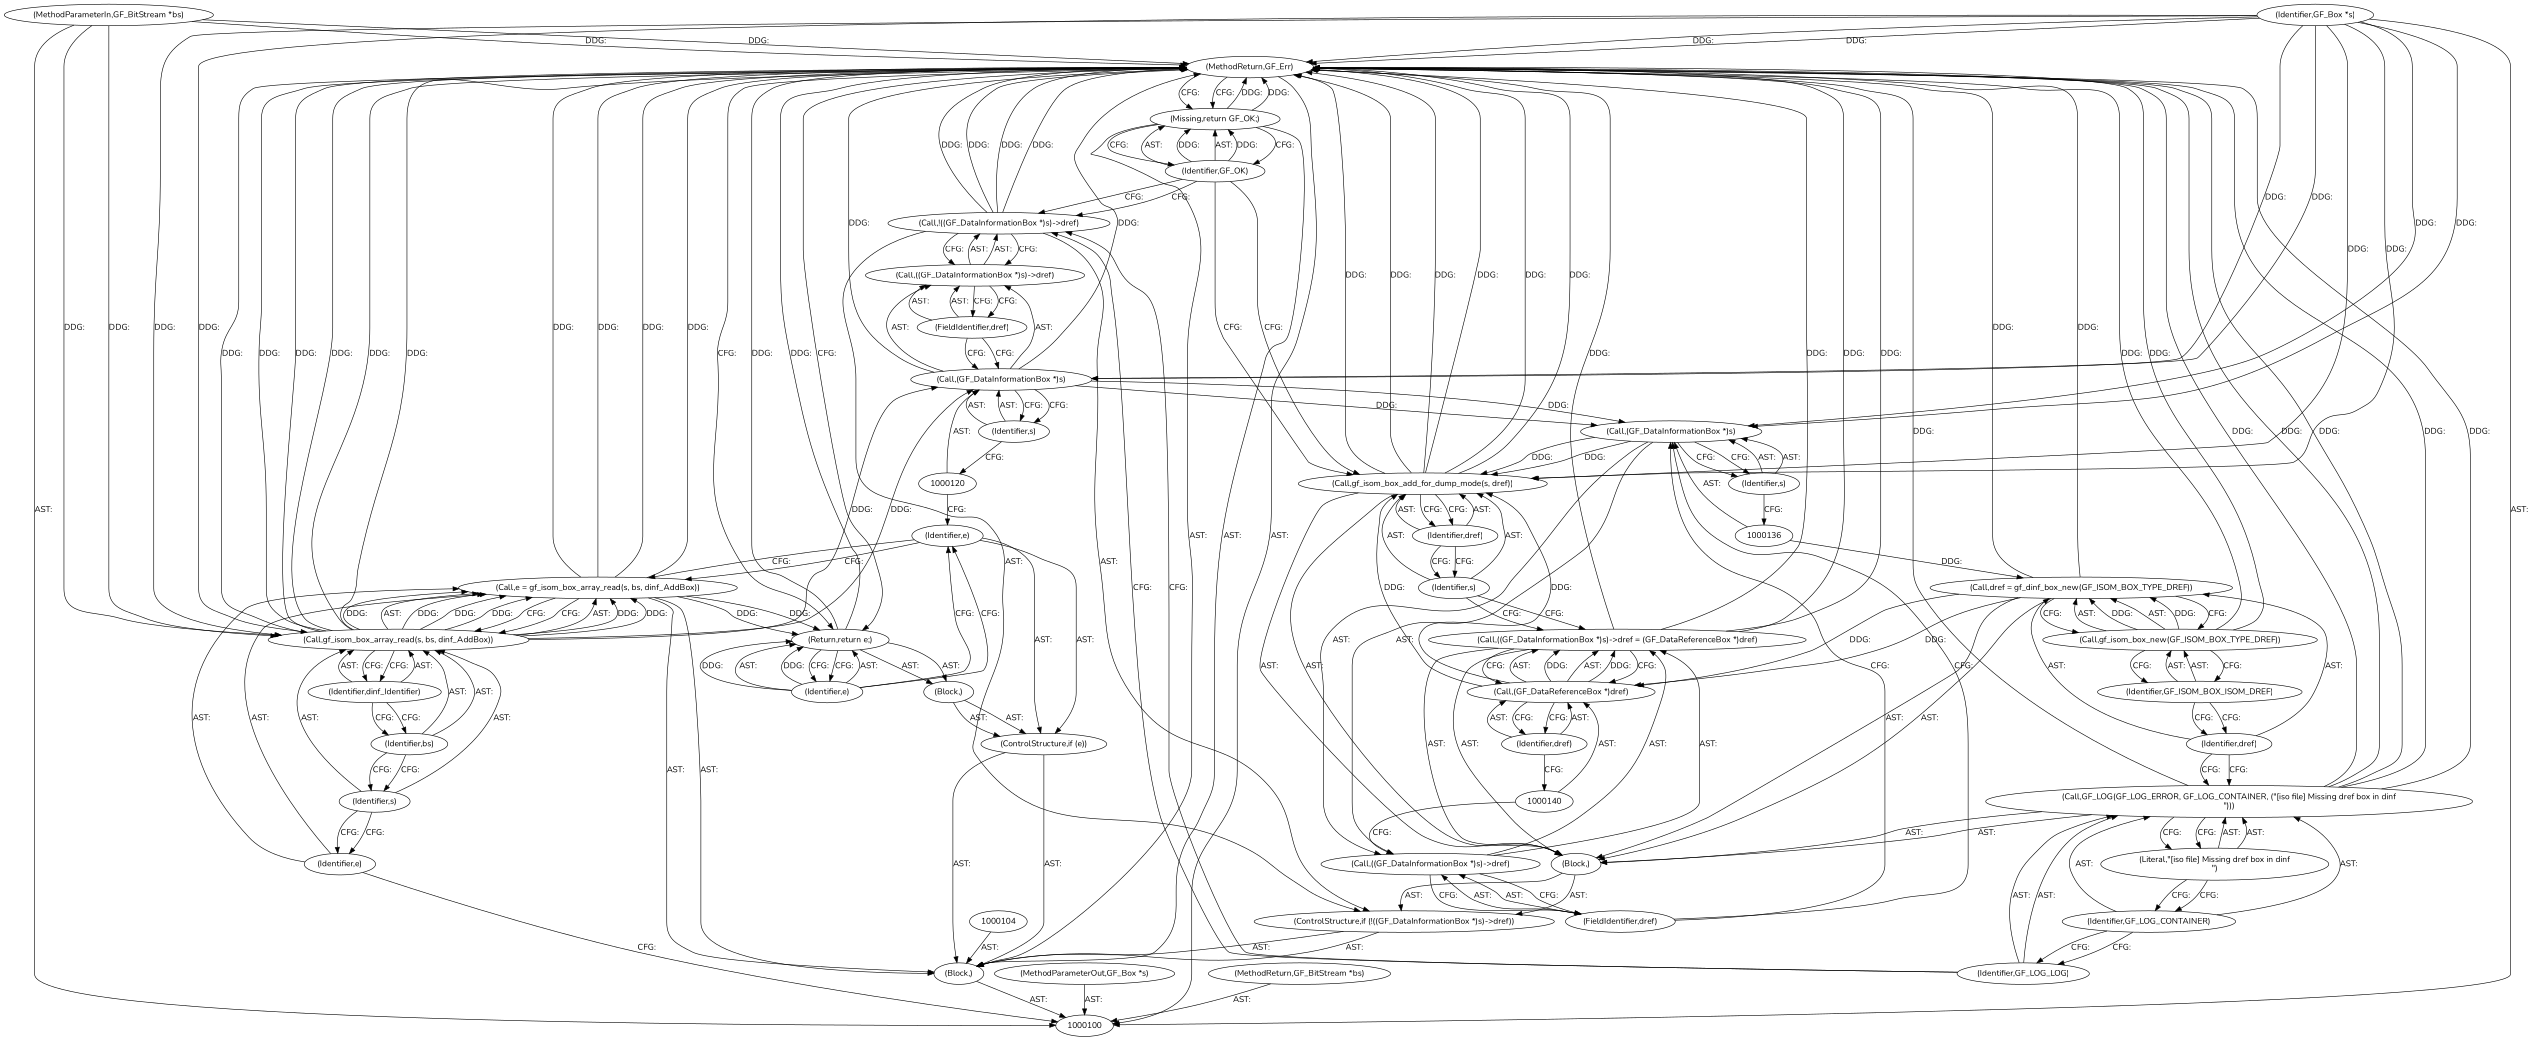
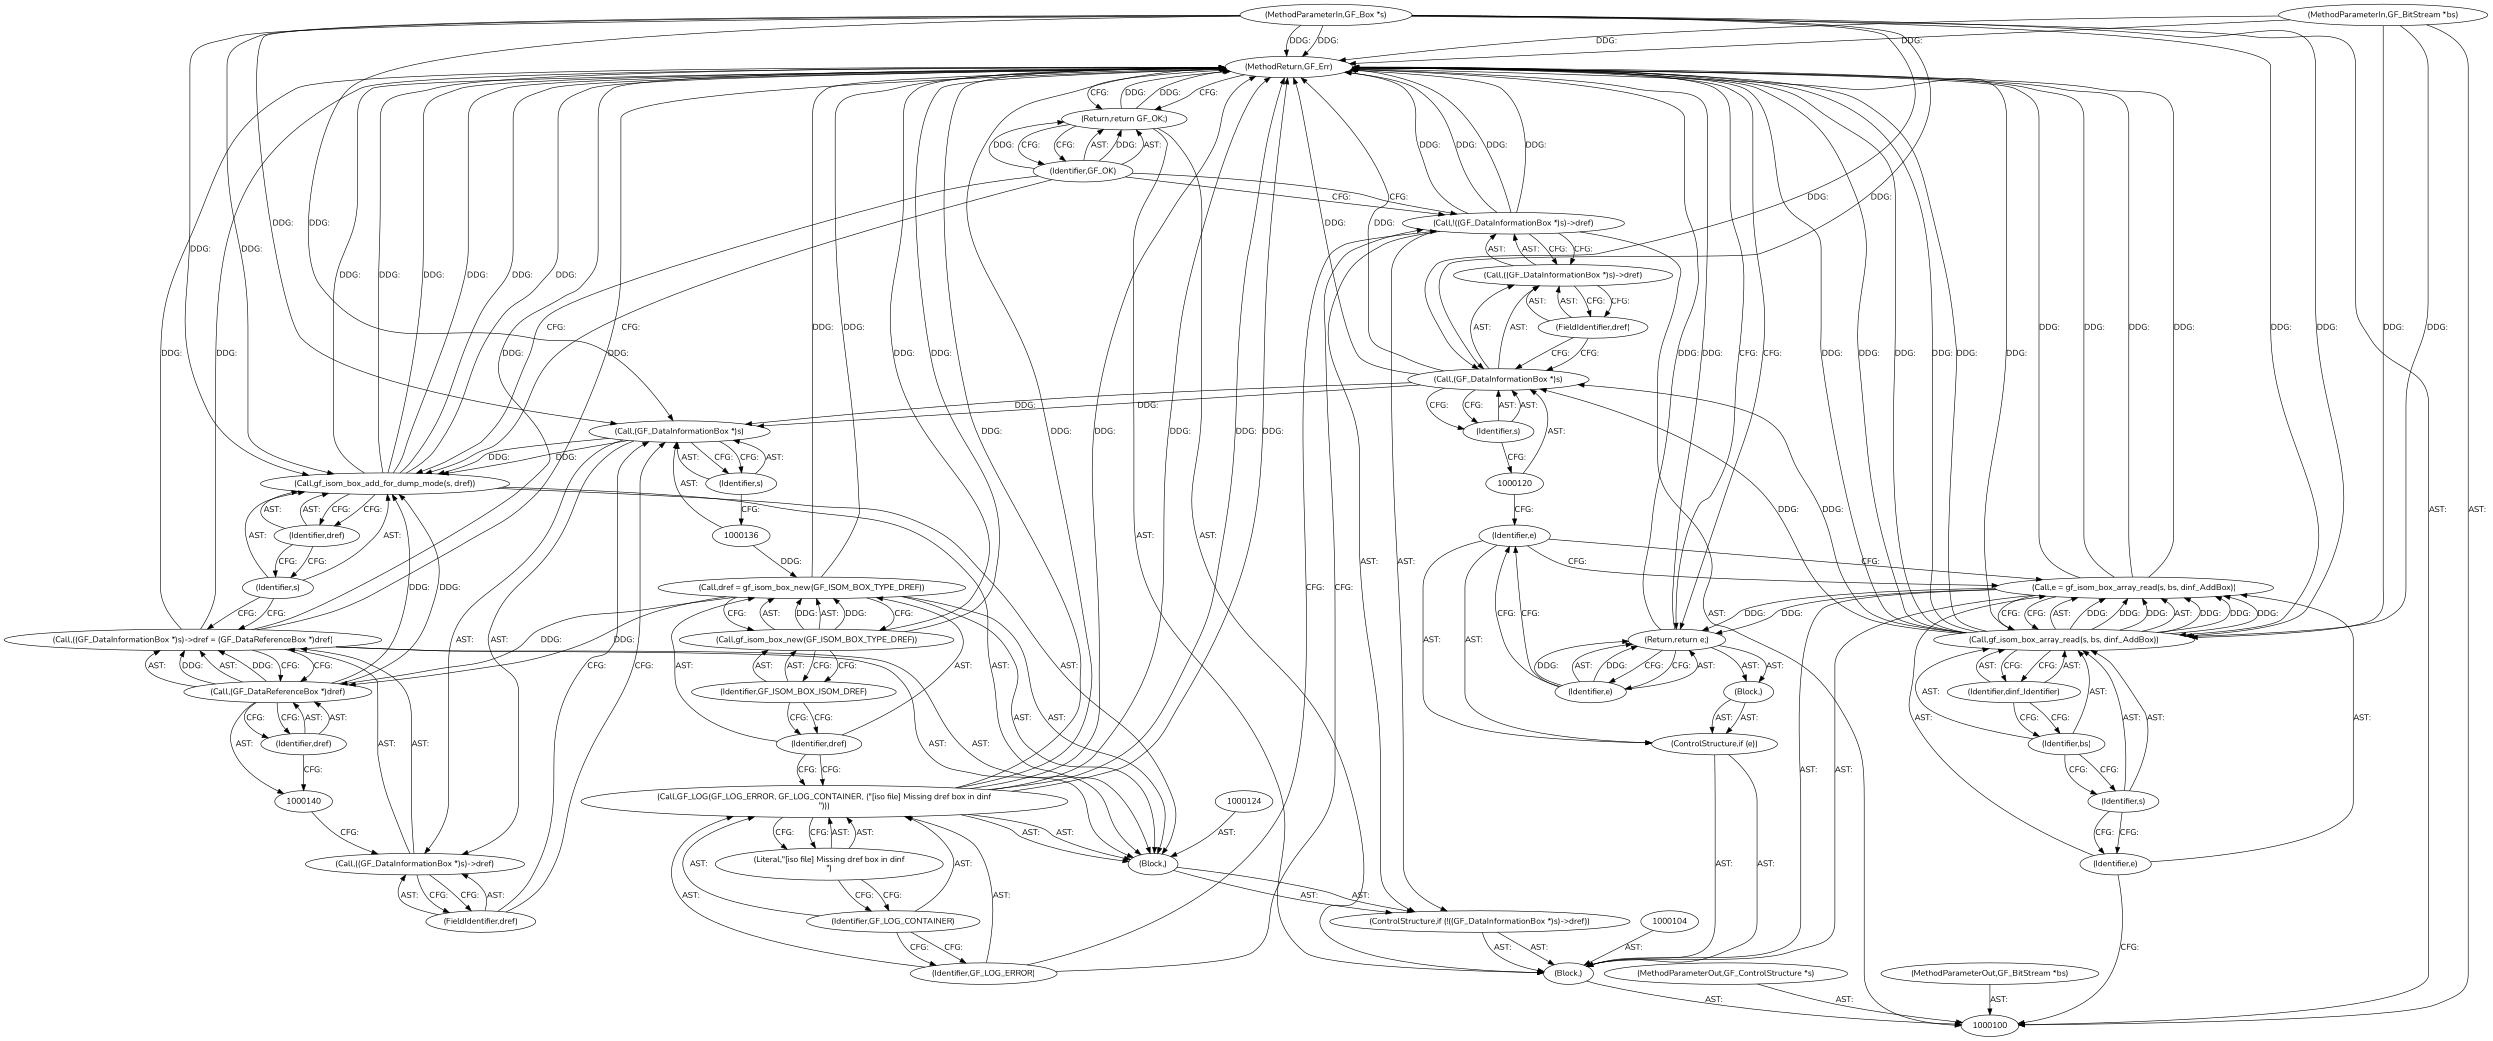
(2315, 15) -> (1326, 15)
(1215, 119) -> (1124, 119)
(1261, 569) -> (1738, 633)
(2081, 588) -> (812, 588)
(1592, 754) -> (234, 752)
none -> (1244, 801)
(1085, 974) -> (1726, 974)
(1299, 974) -> (1990, 974)
(2023, 974) -> (984, 974)
